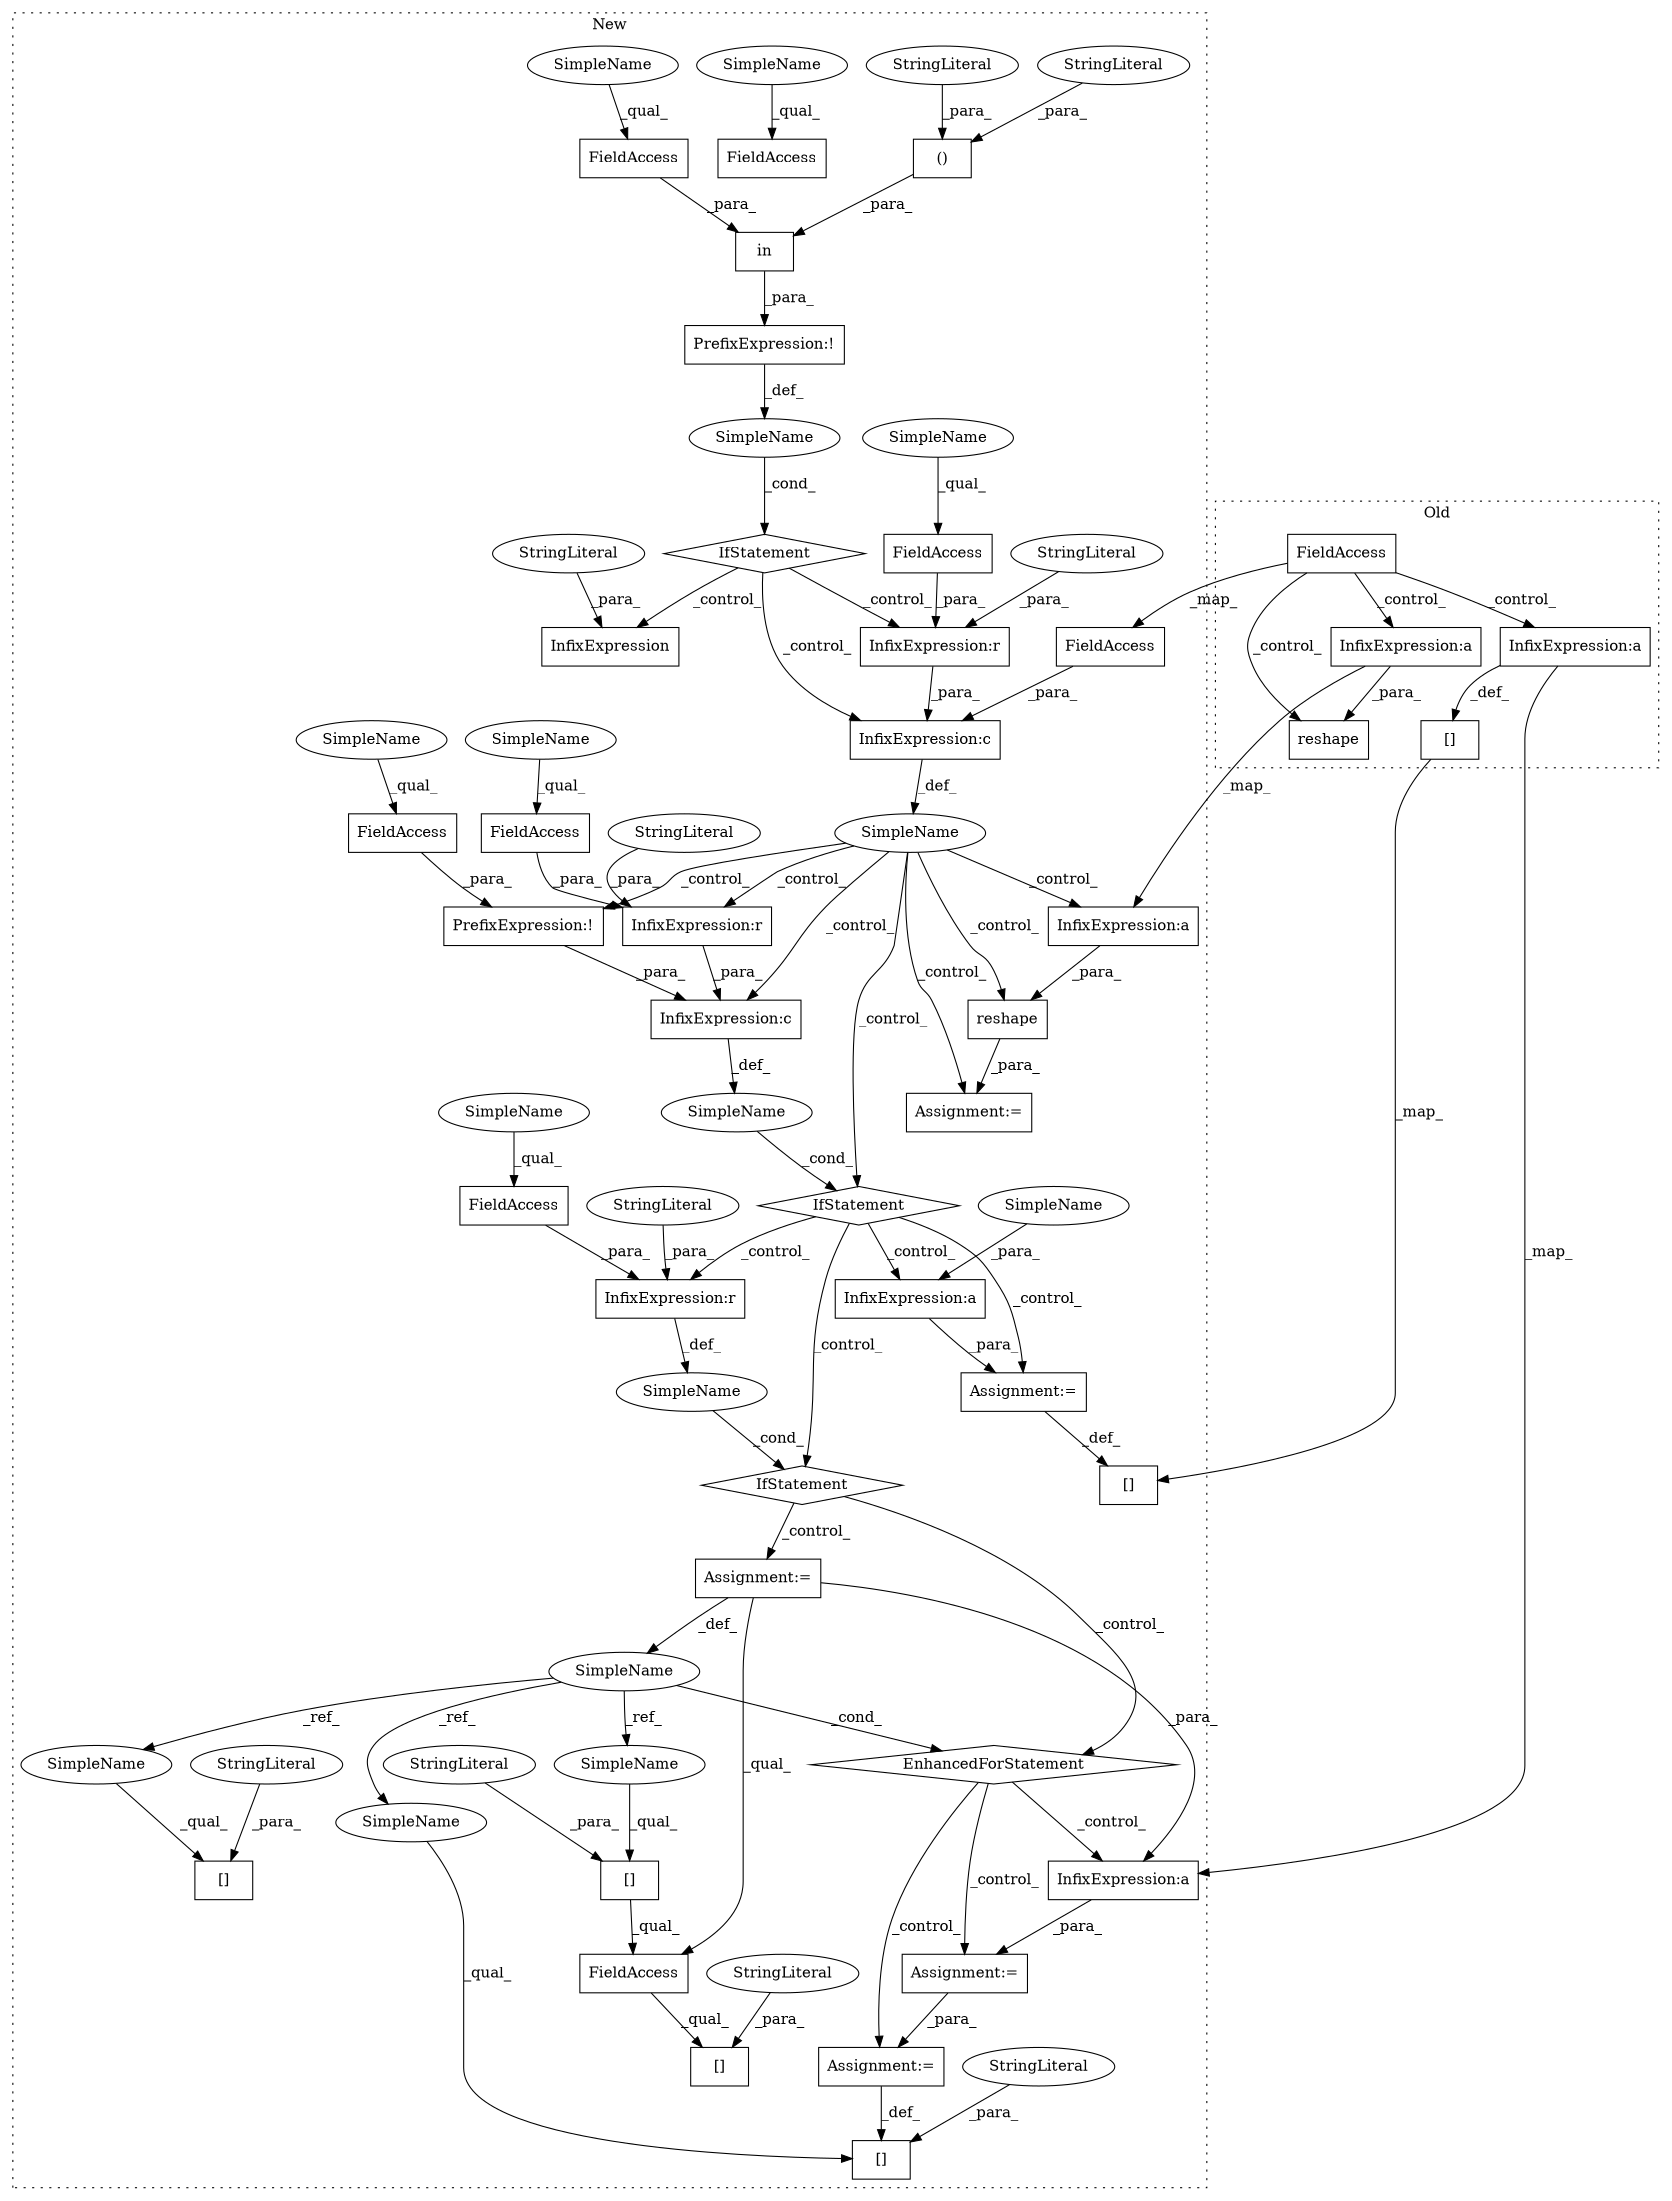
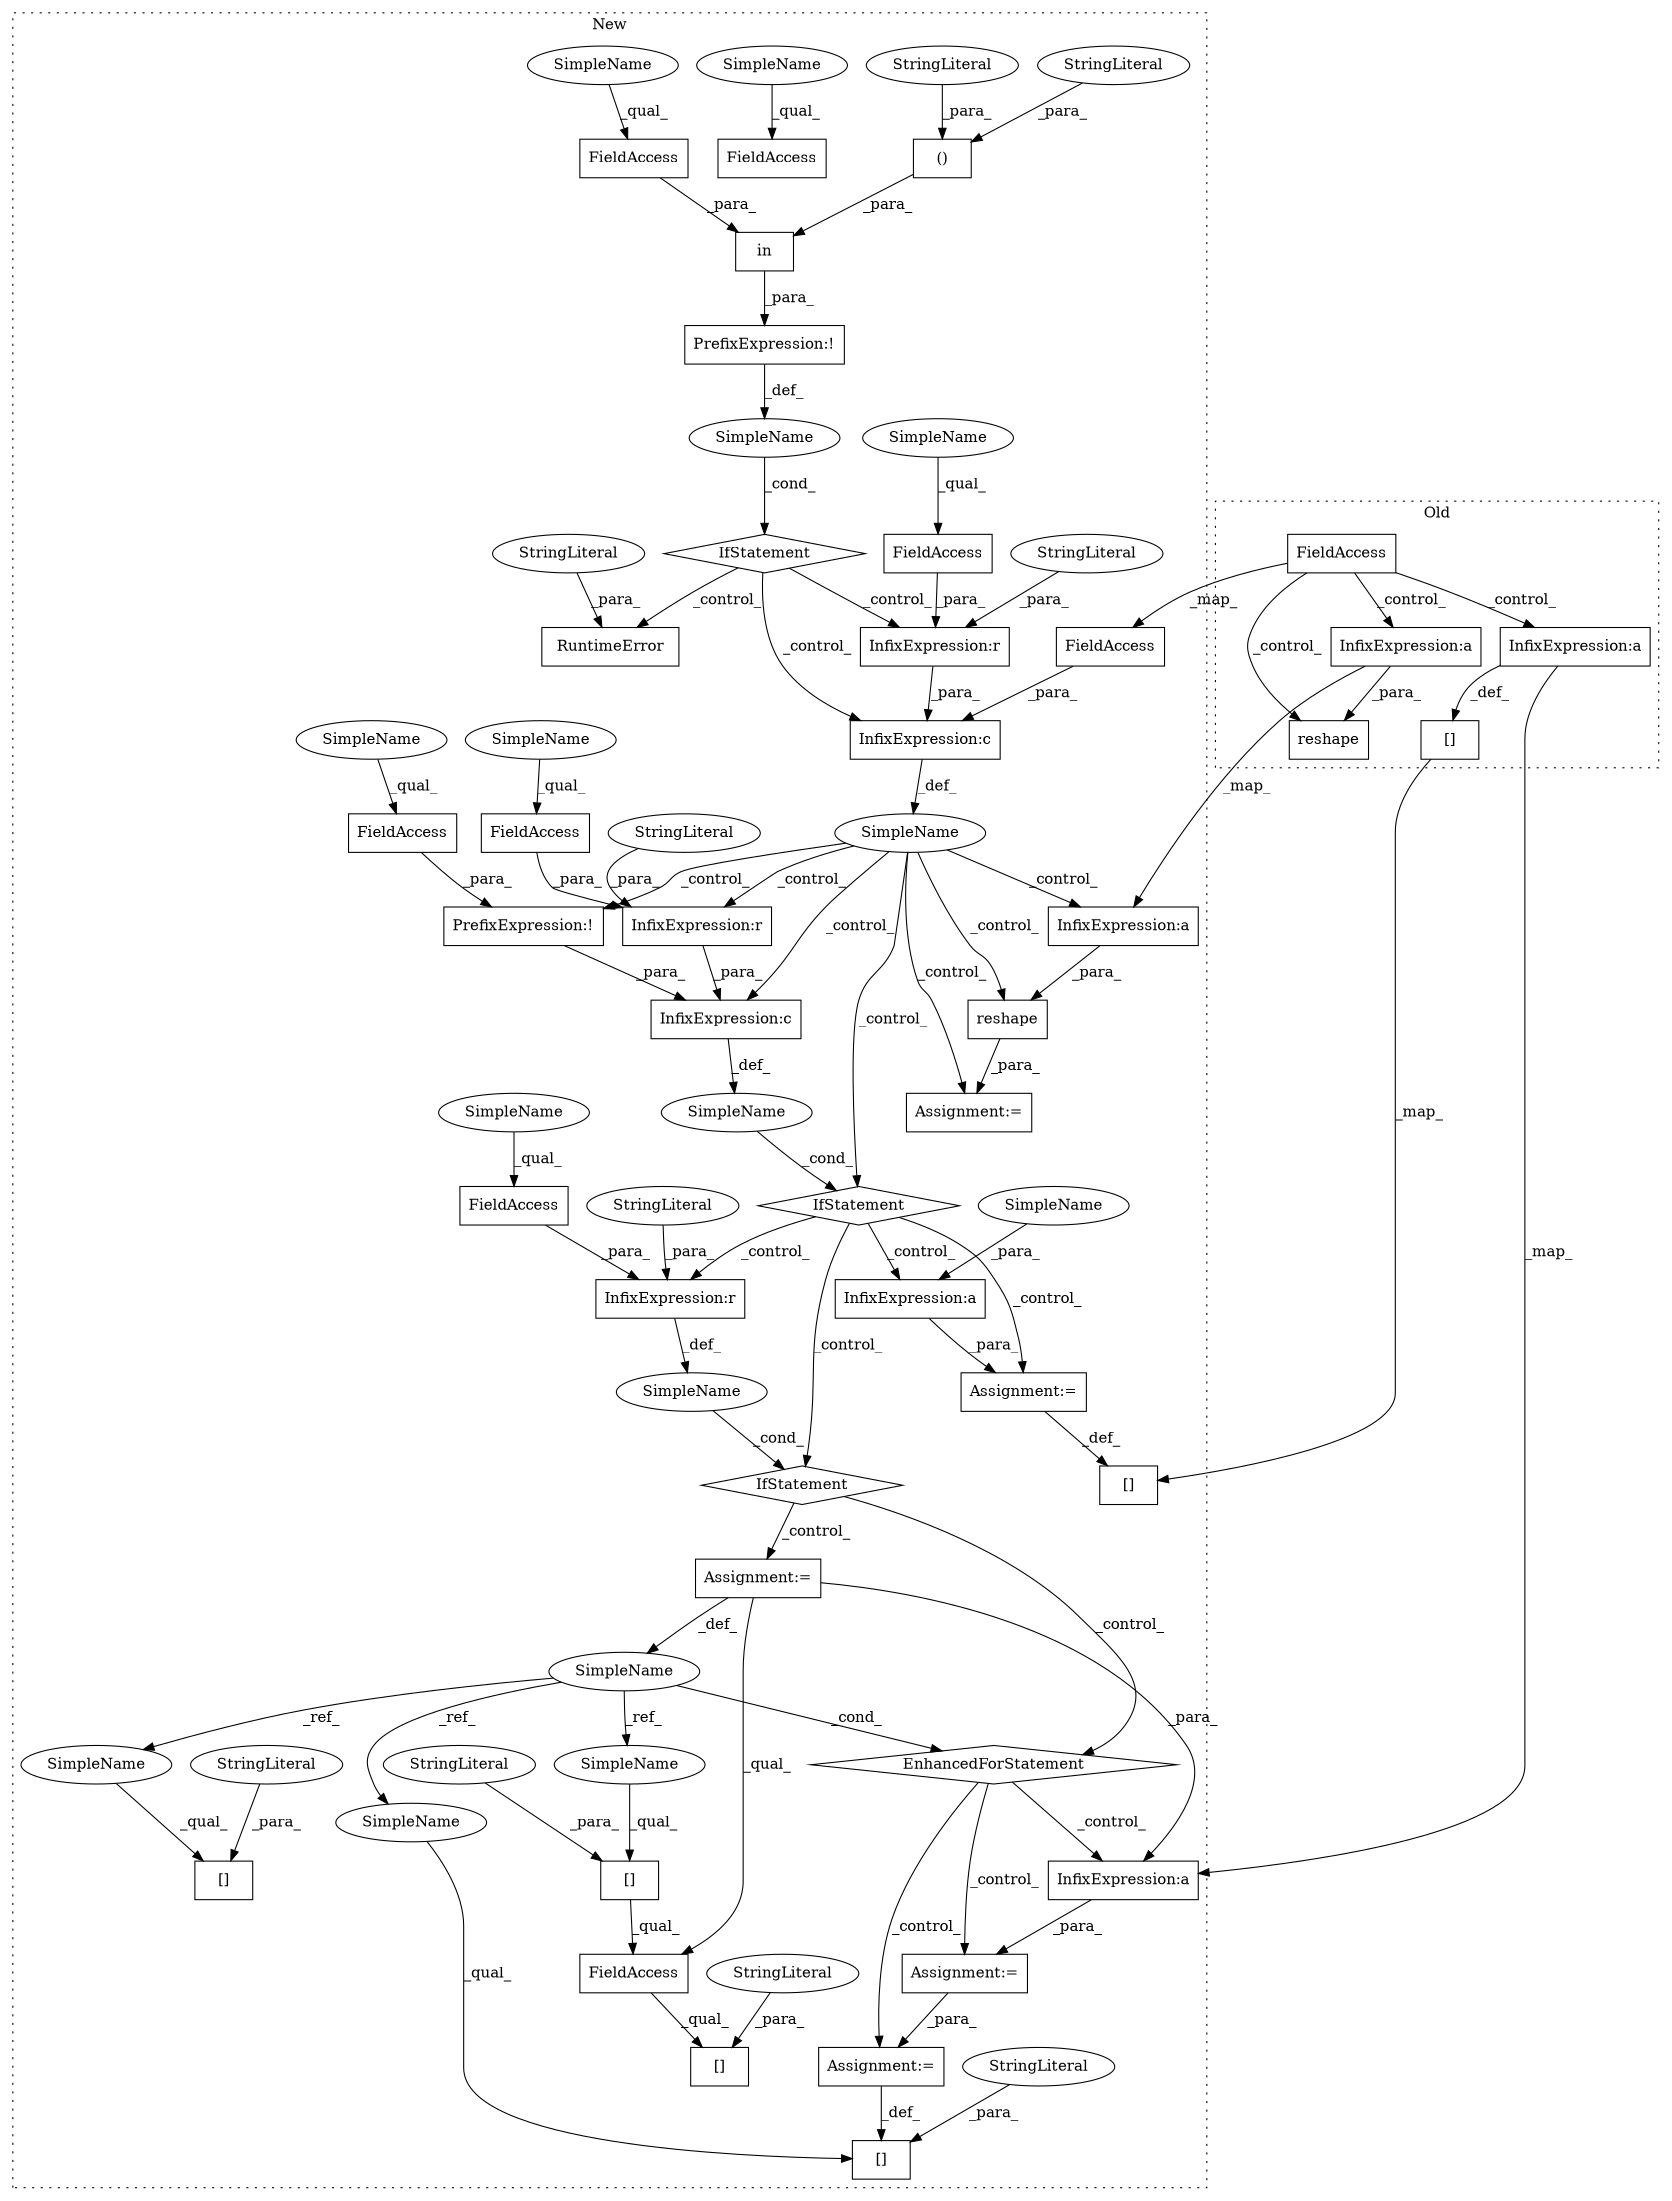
(610, 647) -> (610, 647)
